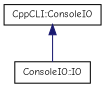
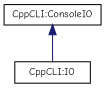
(53, 72) -> (53, 72)
